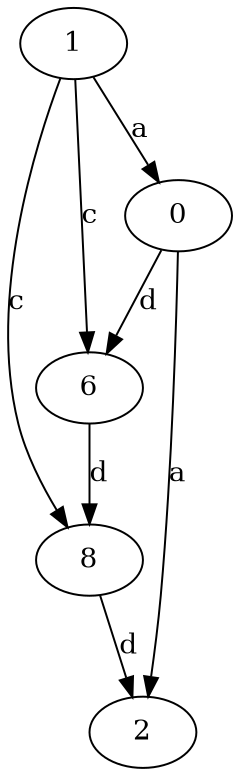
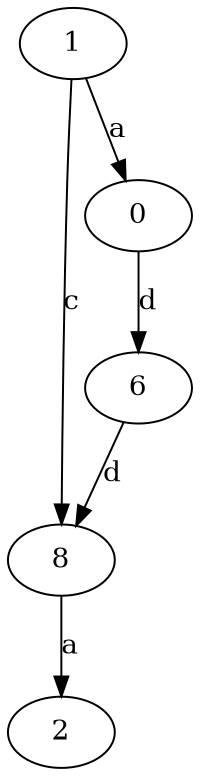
(81, 206) -> none
(170, 464) -> none
(129, 646) -> (70, 646)
